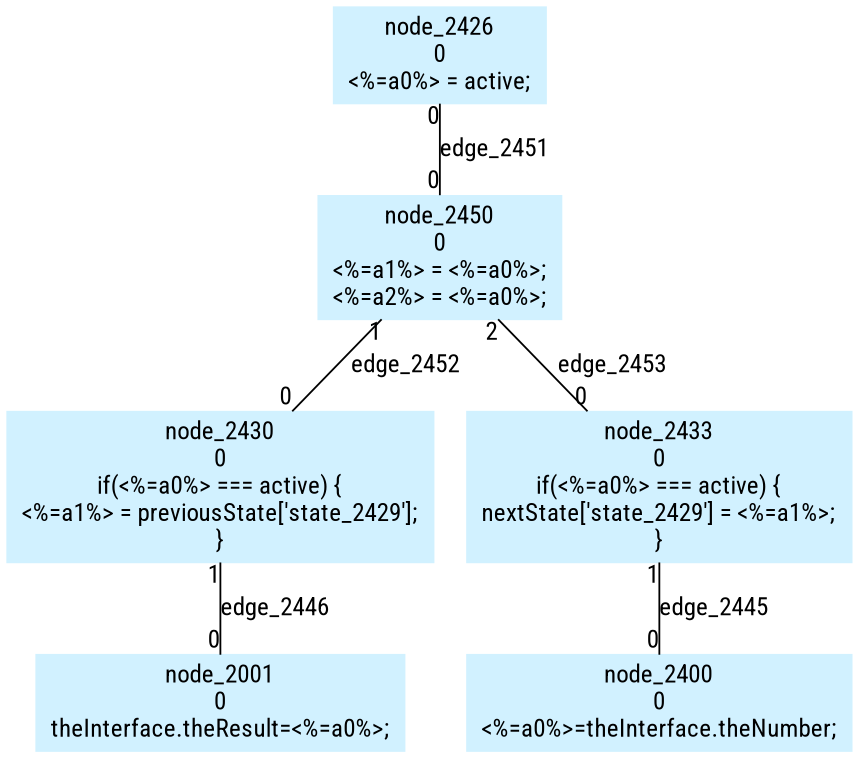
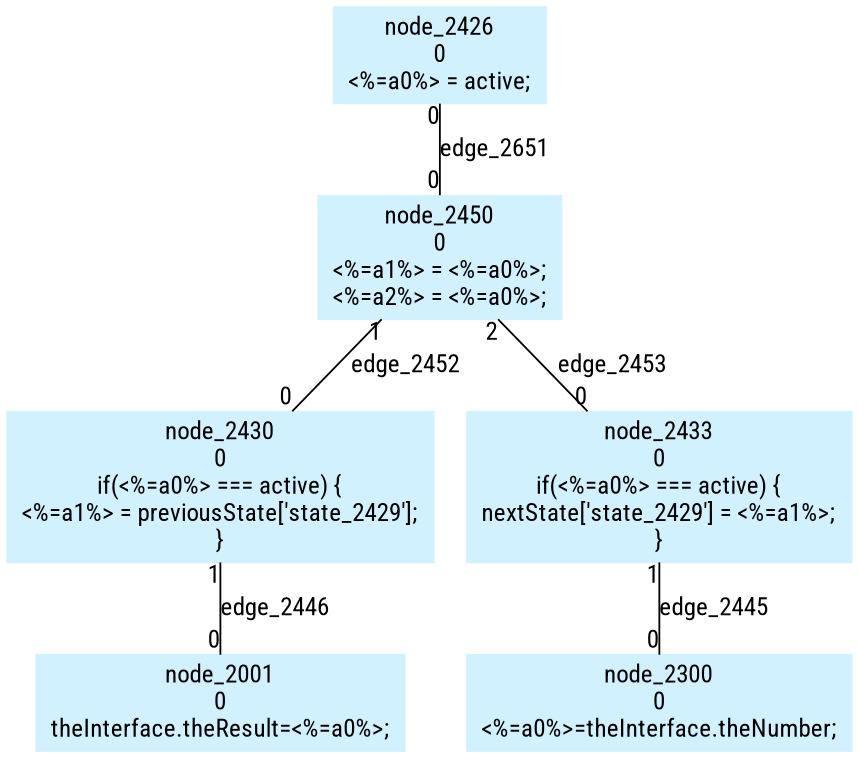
(495, 150) -> (495, 150)
(659, 703) -> (659, 703)
